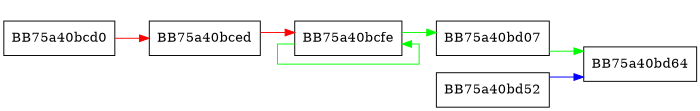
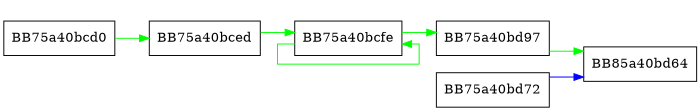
(273, 33) -> (273, 33)
(127, 38) -> (127, 38)
(493, 38) -> (493, 38)
(640, 64) -> (640, 64)
(493, 90) -> (493, 90)
